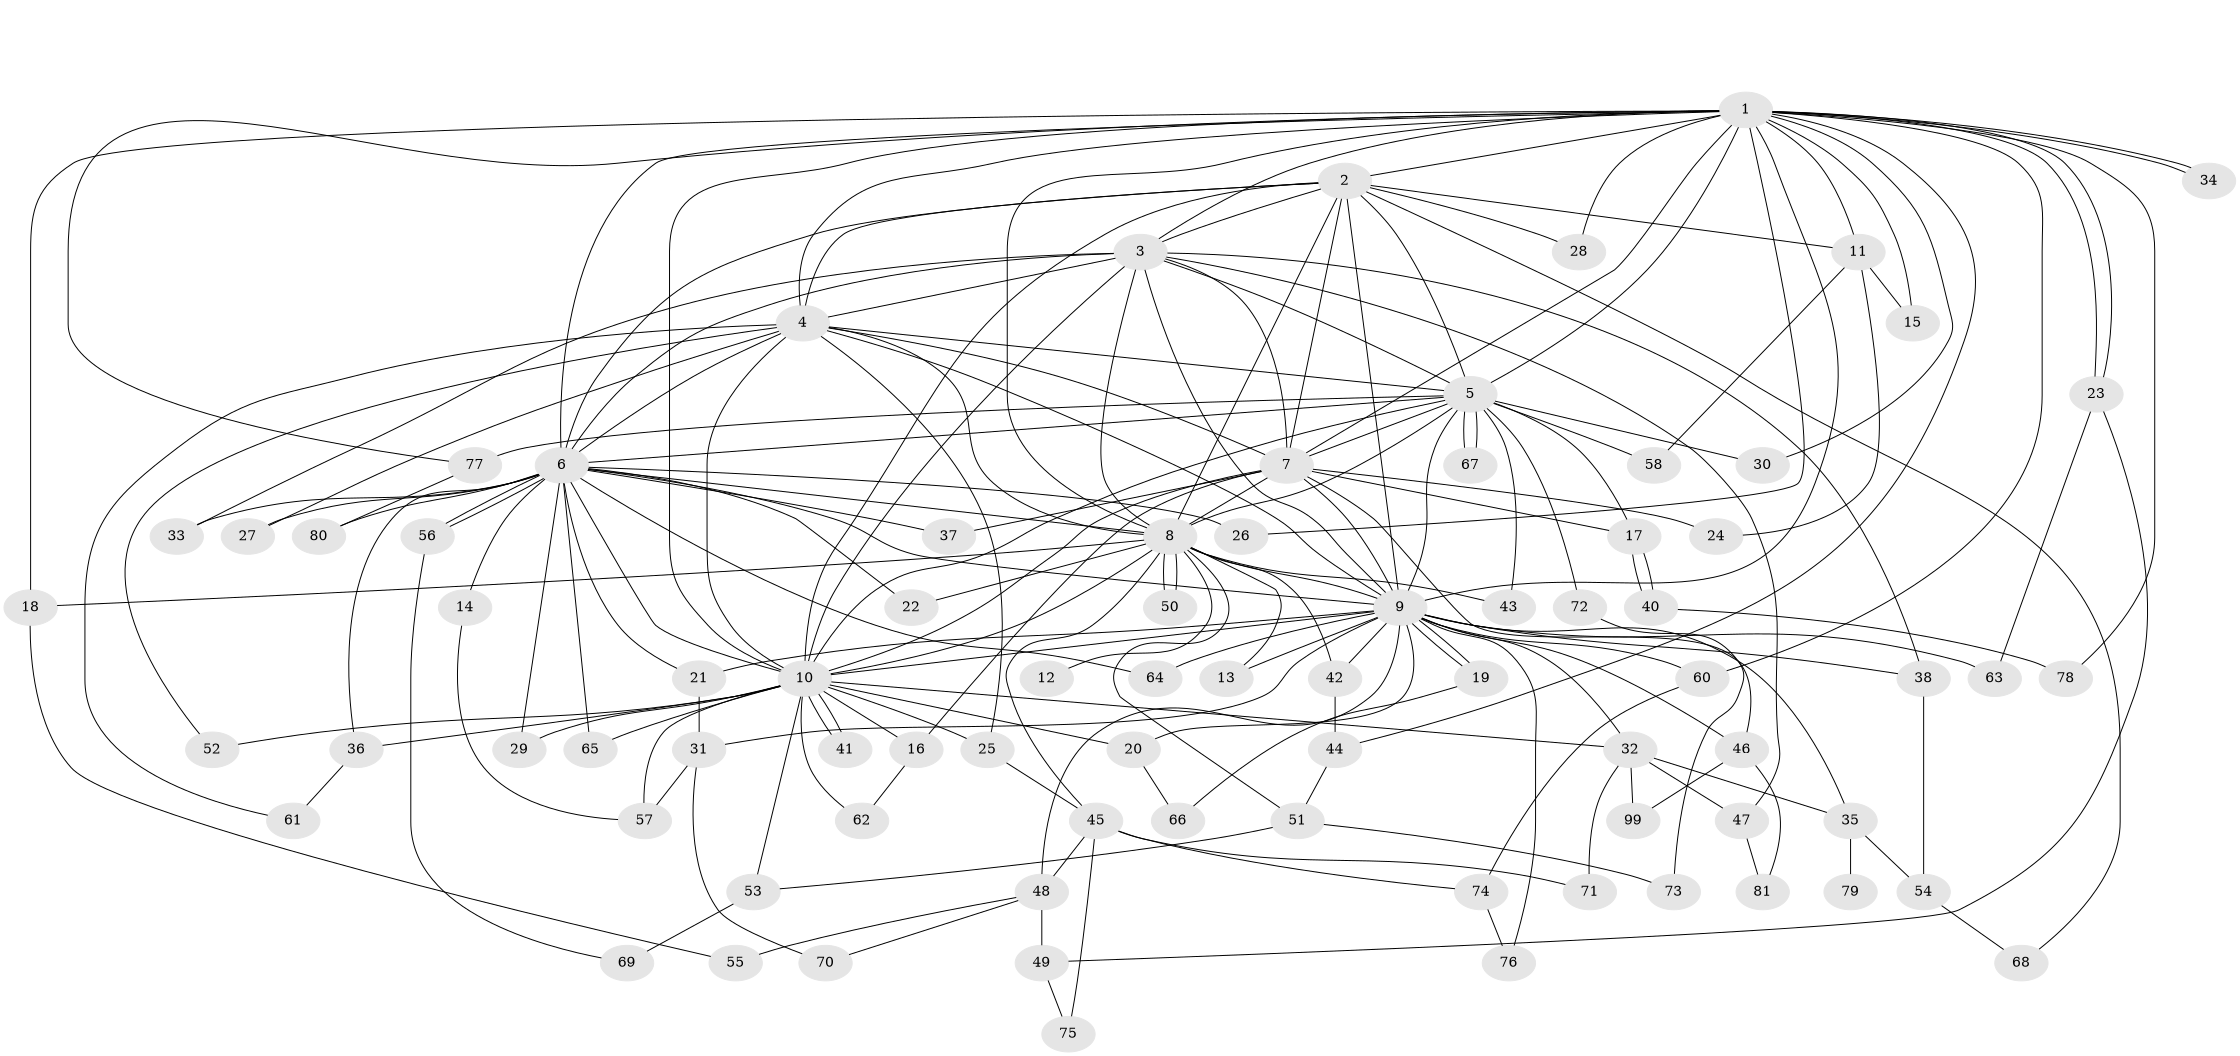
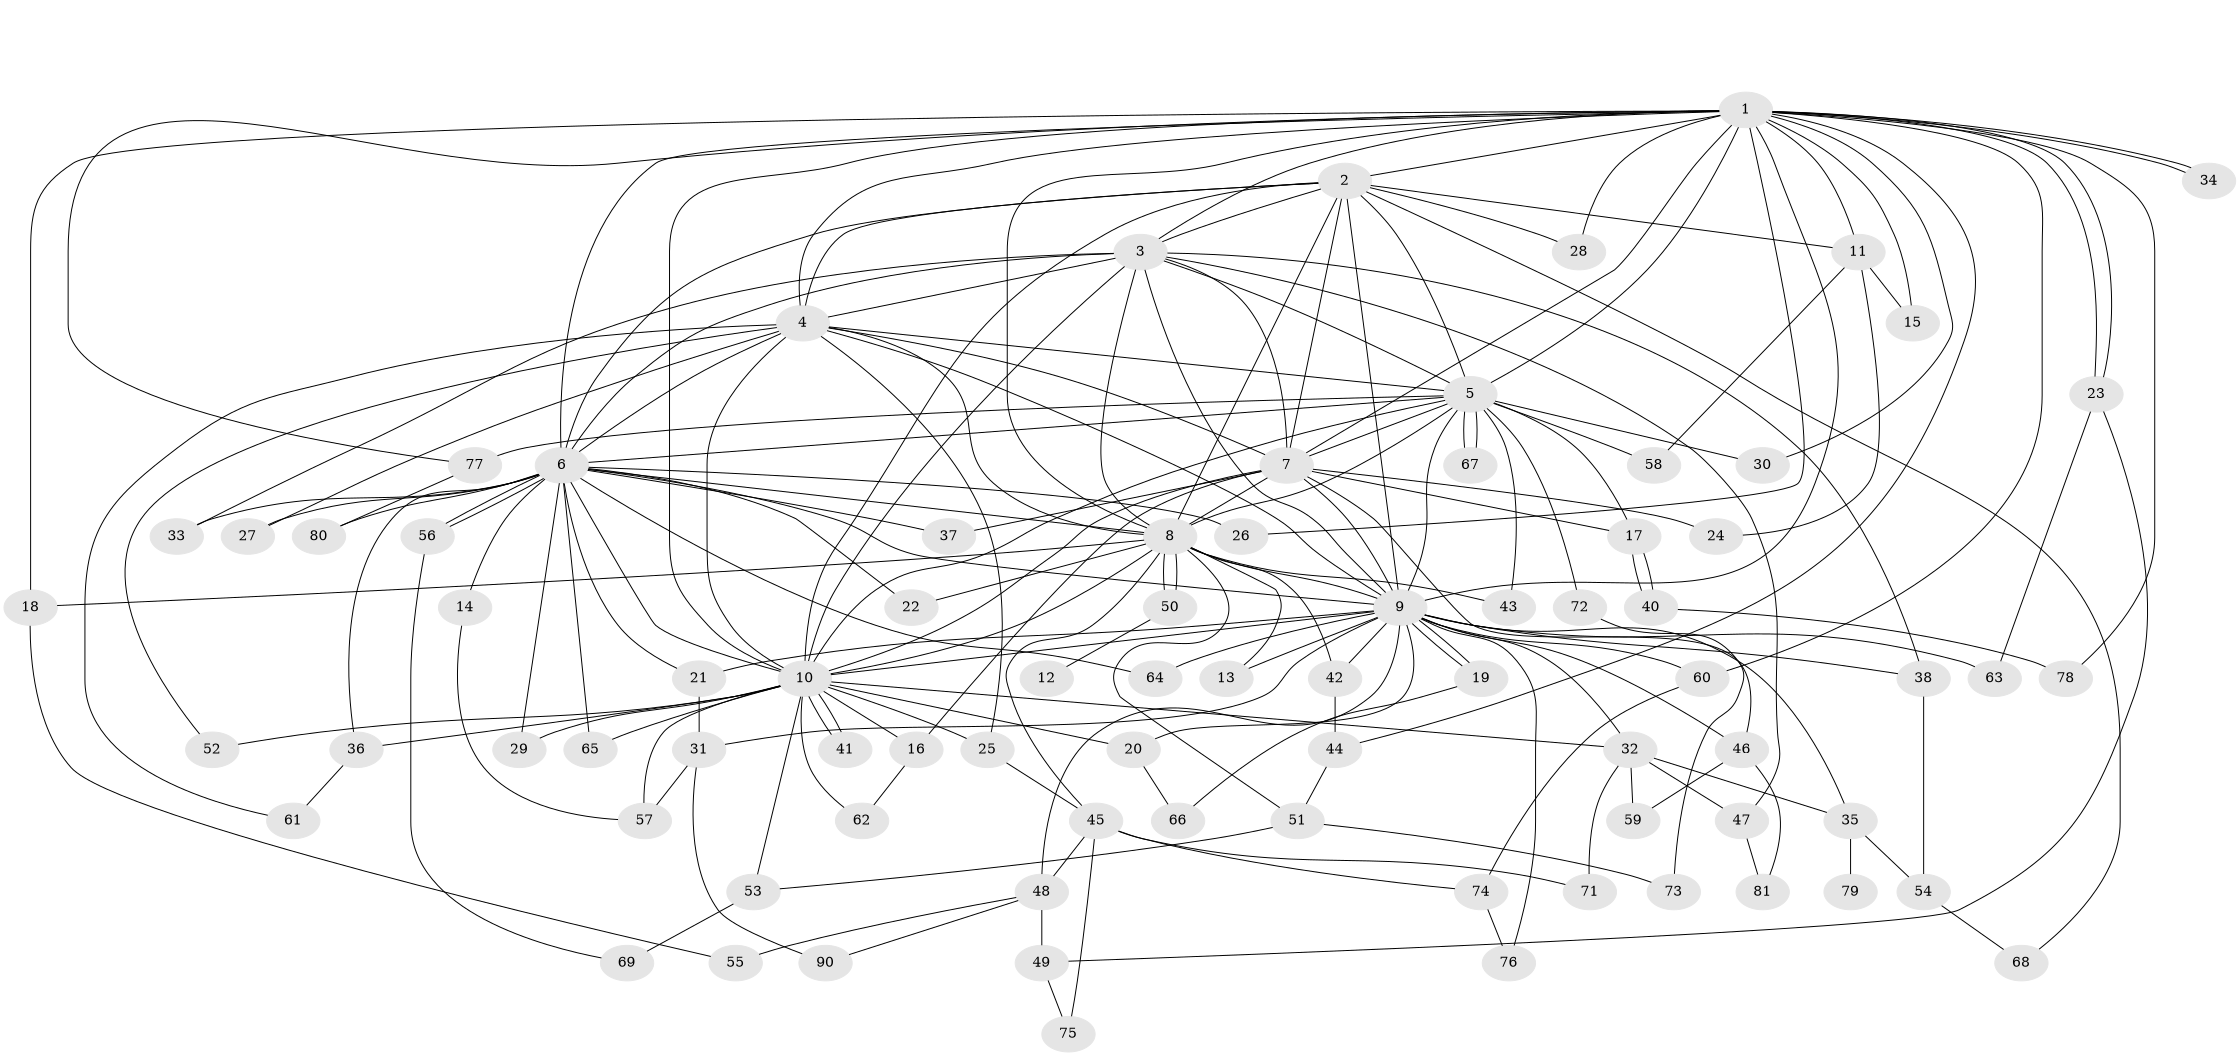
(1170, 650) -> (1096, 650)
(1633, 821) -> (1633, 821)
(826, 963) -> (826, 963)
